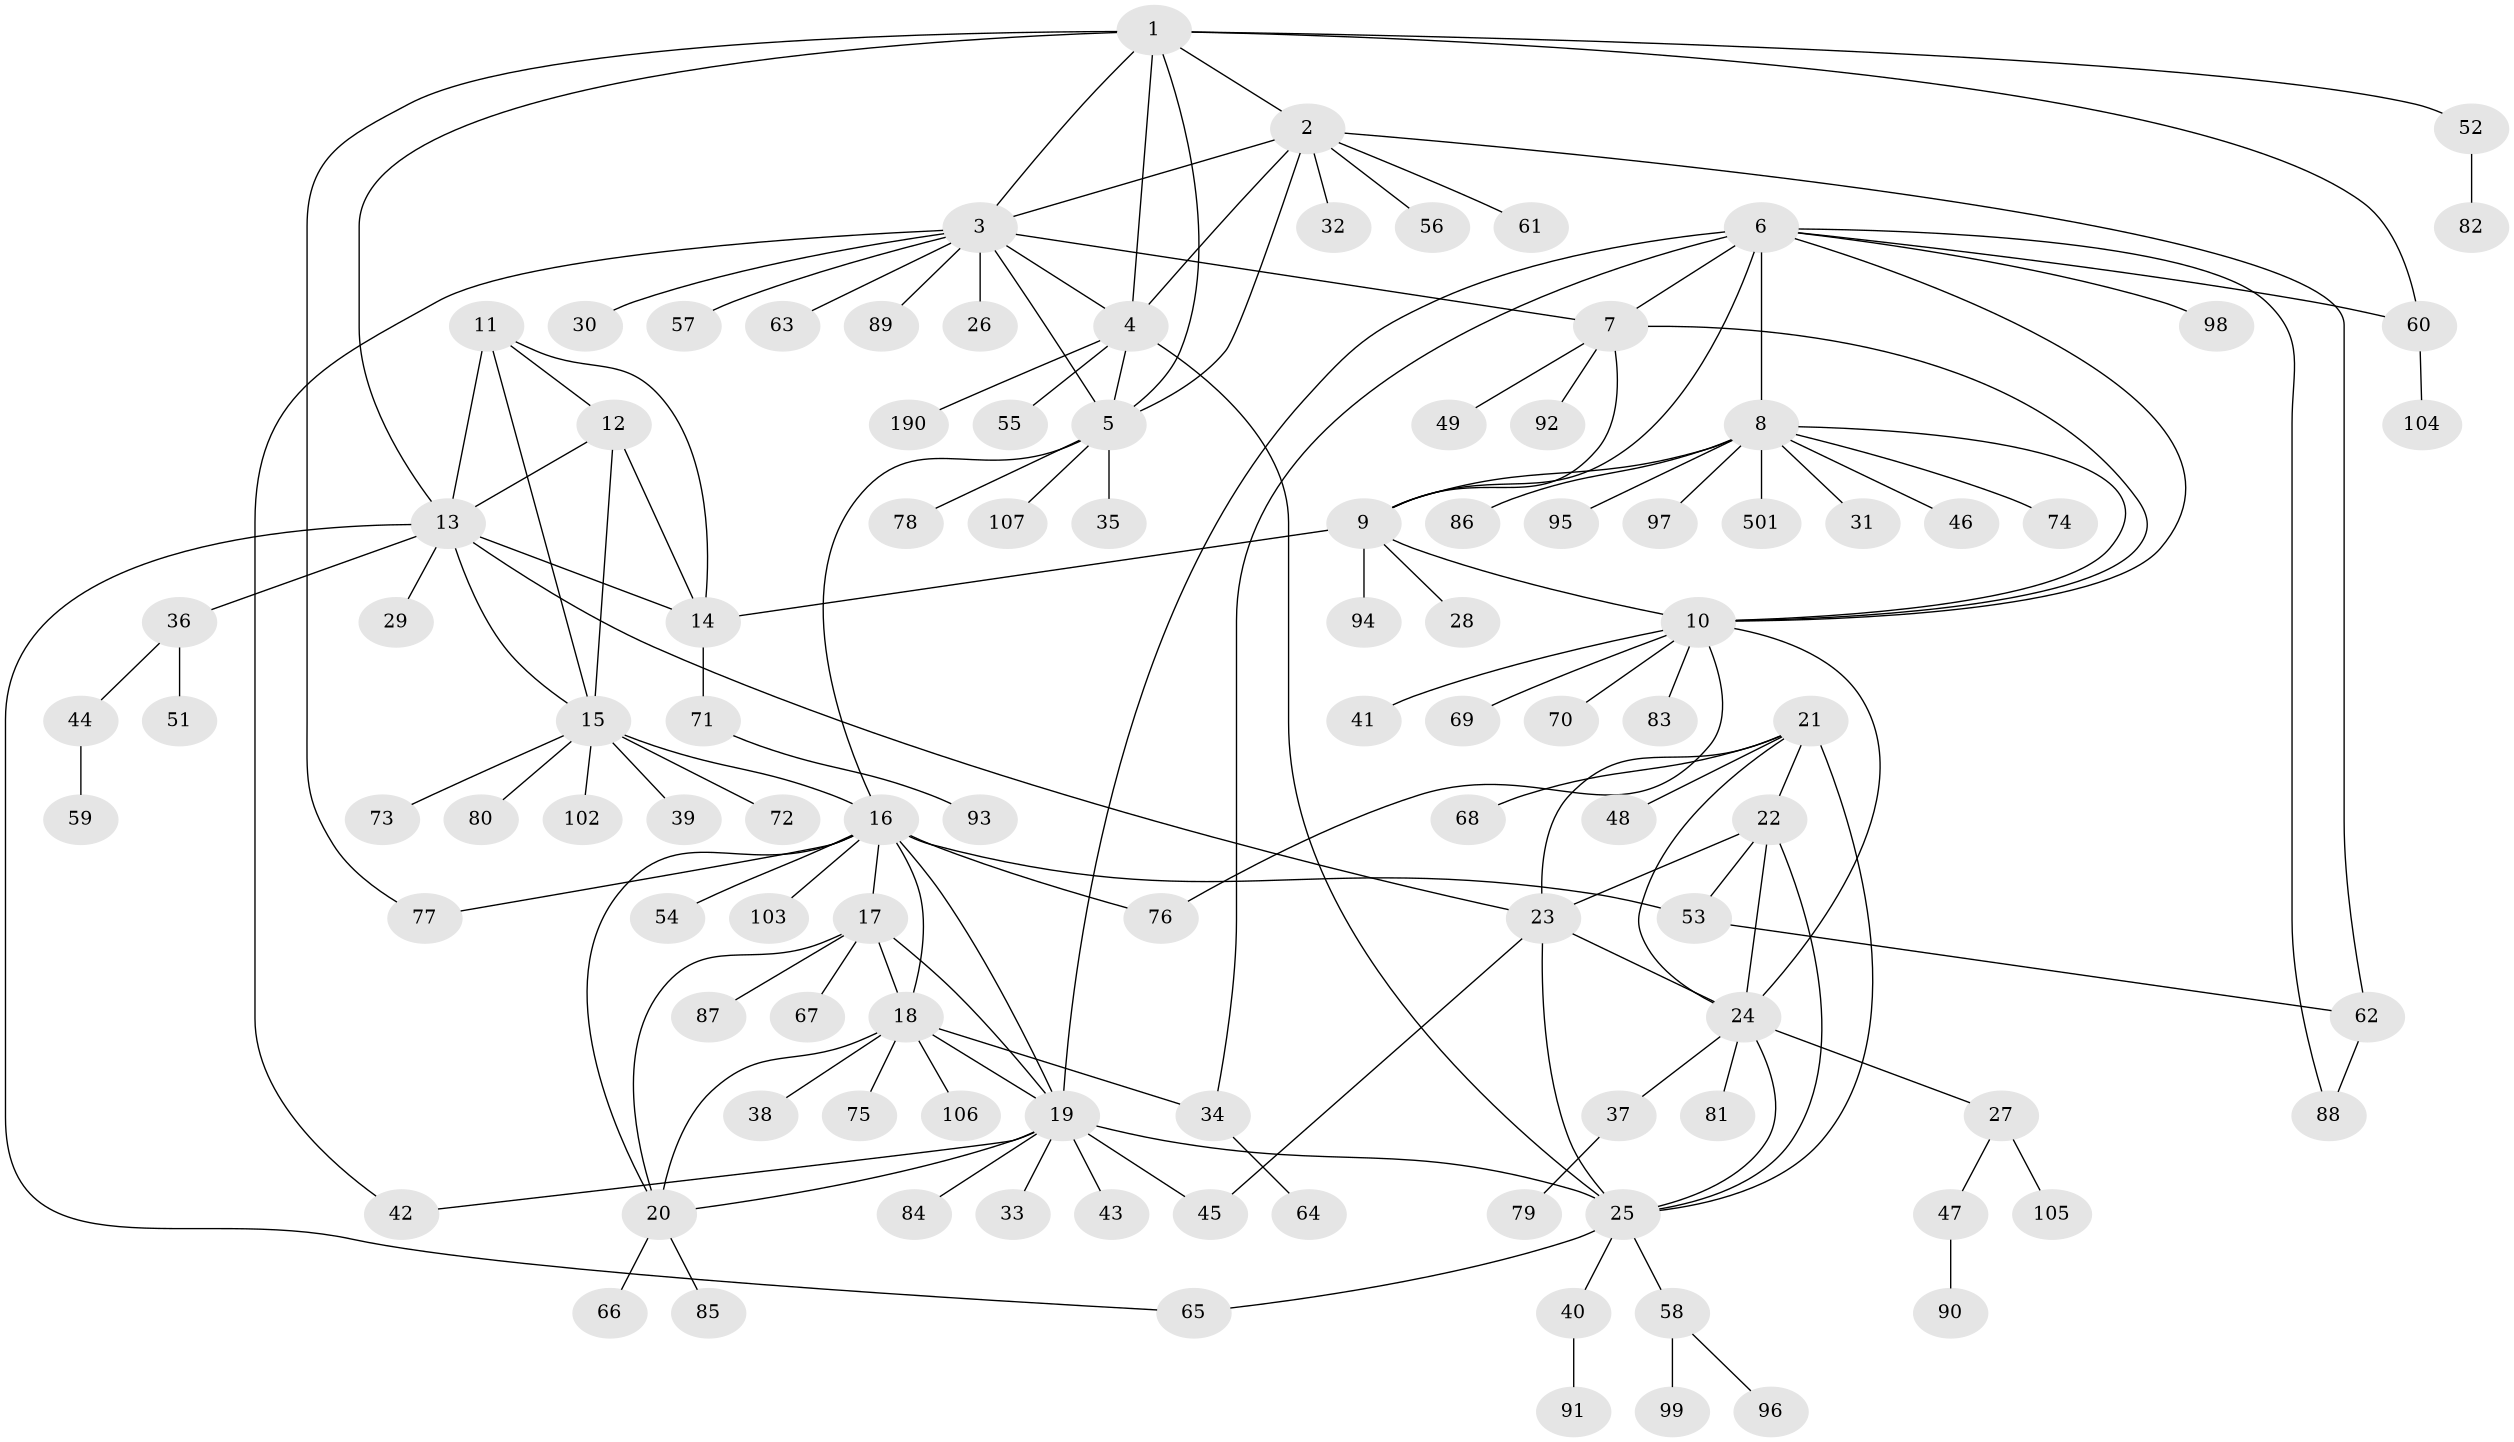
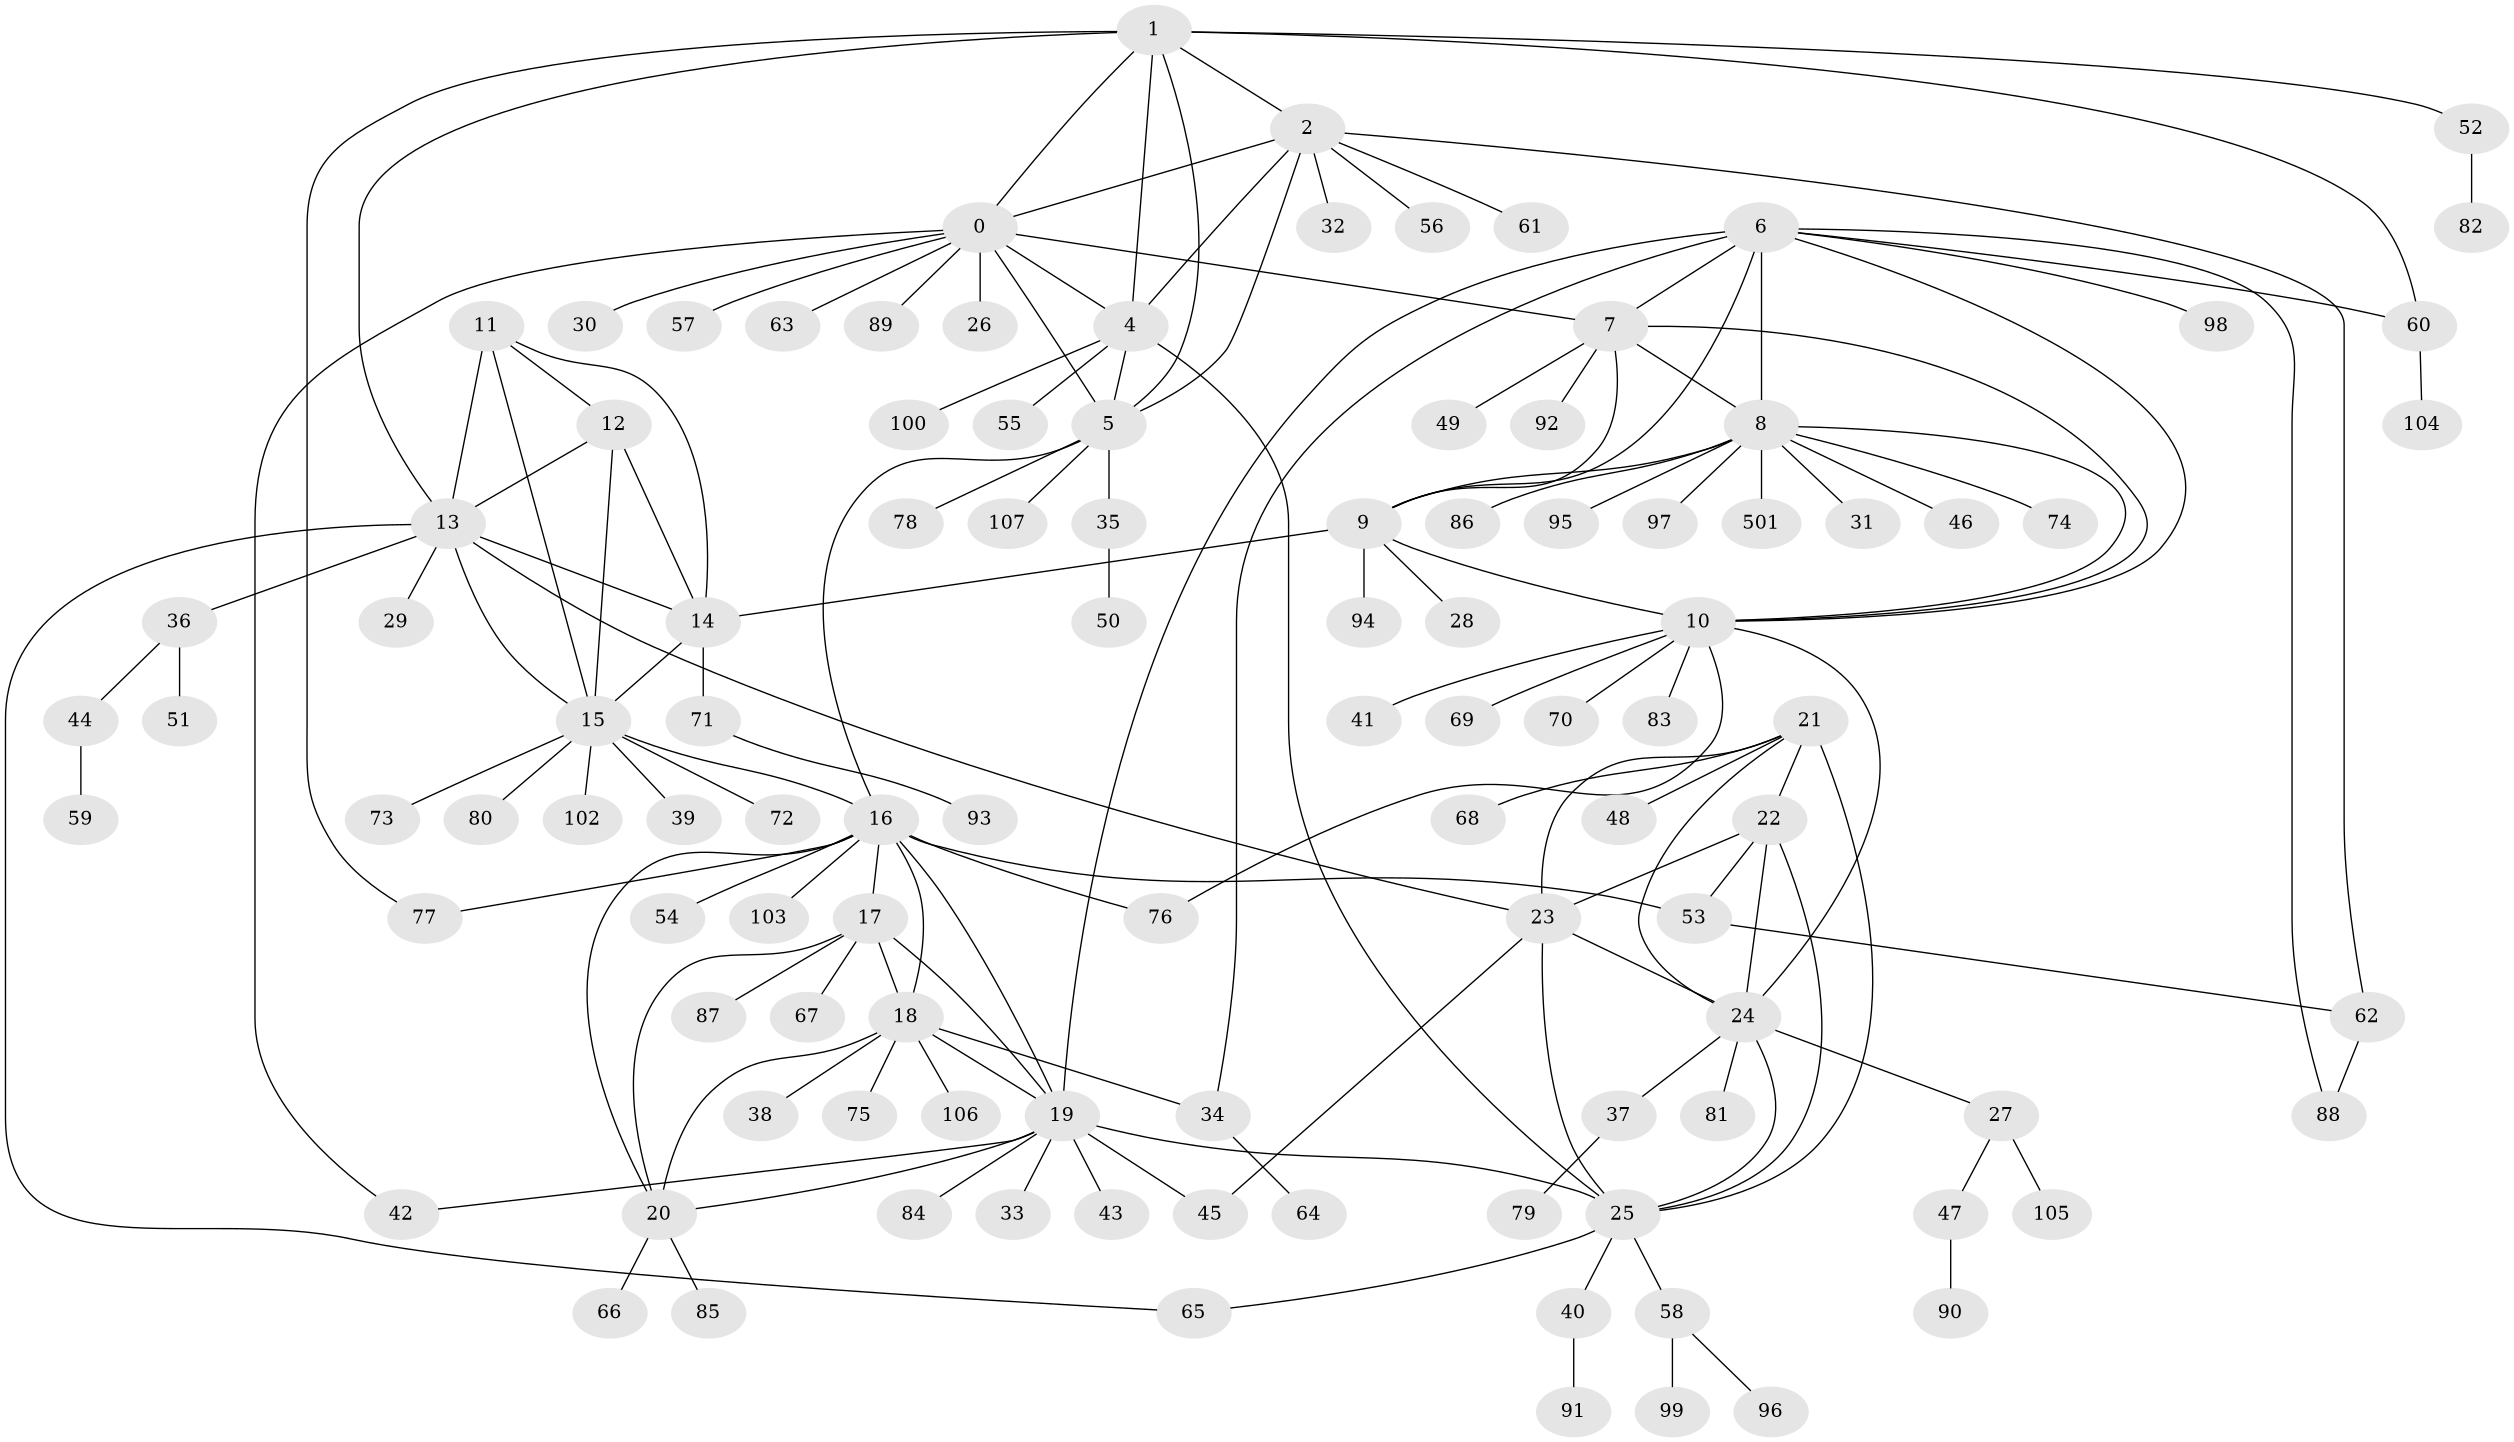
(980, 228) -> (980, 228)
none -> (1684, 374)
(909, 425) -> (909, 425)
none -> (1109, 622)
none -> (648, 672)
